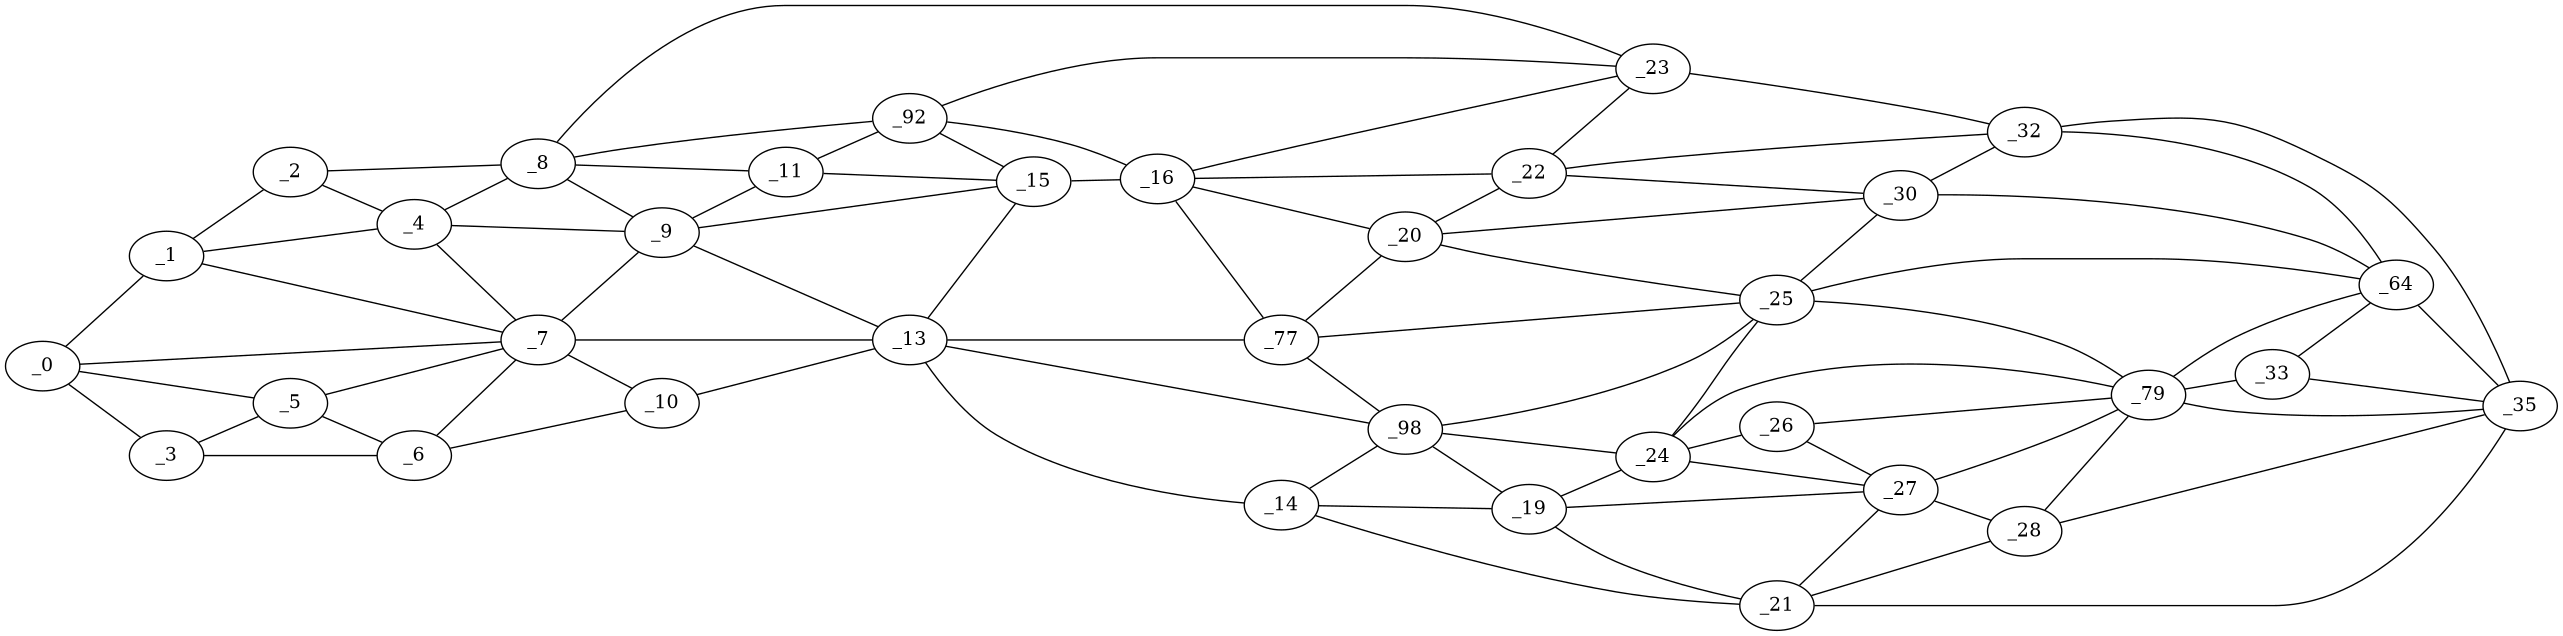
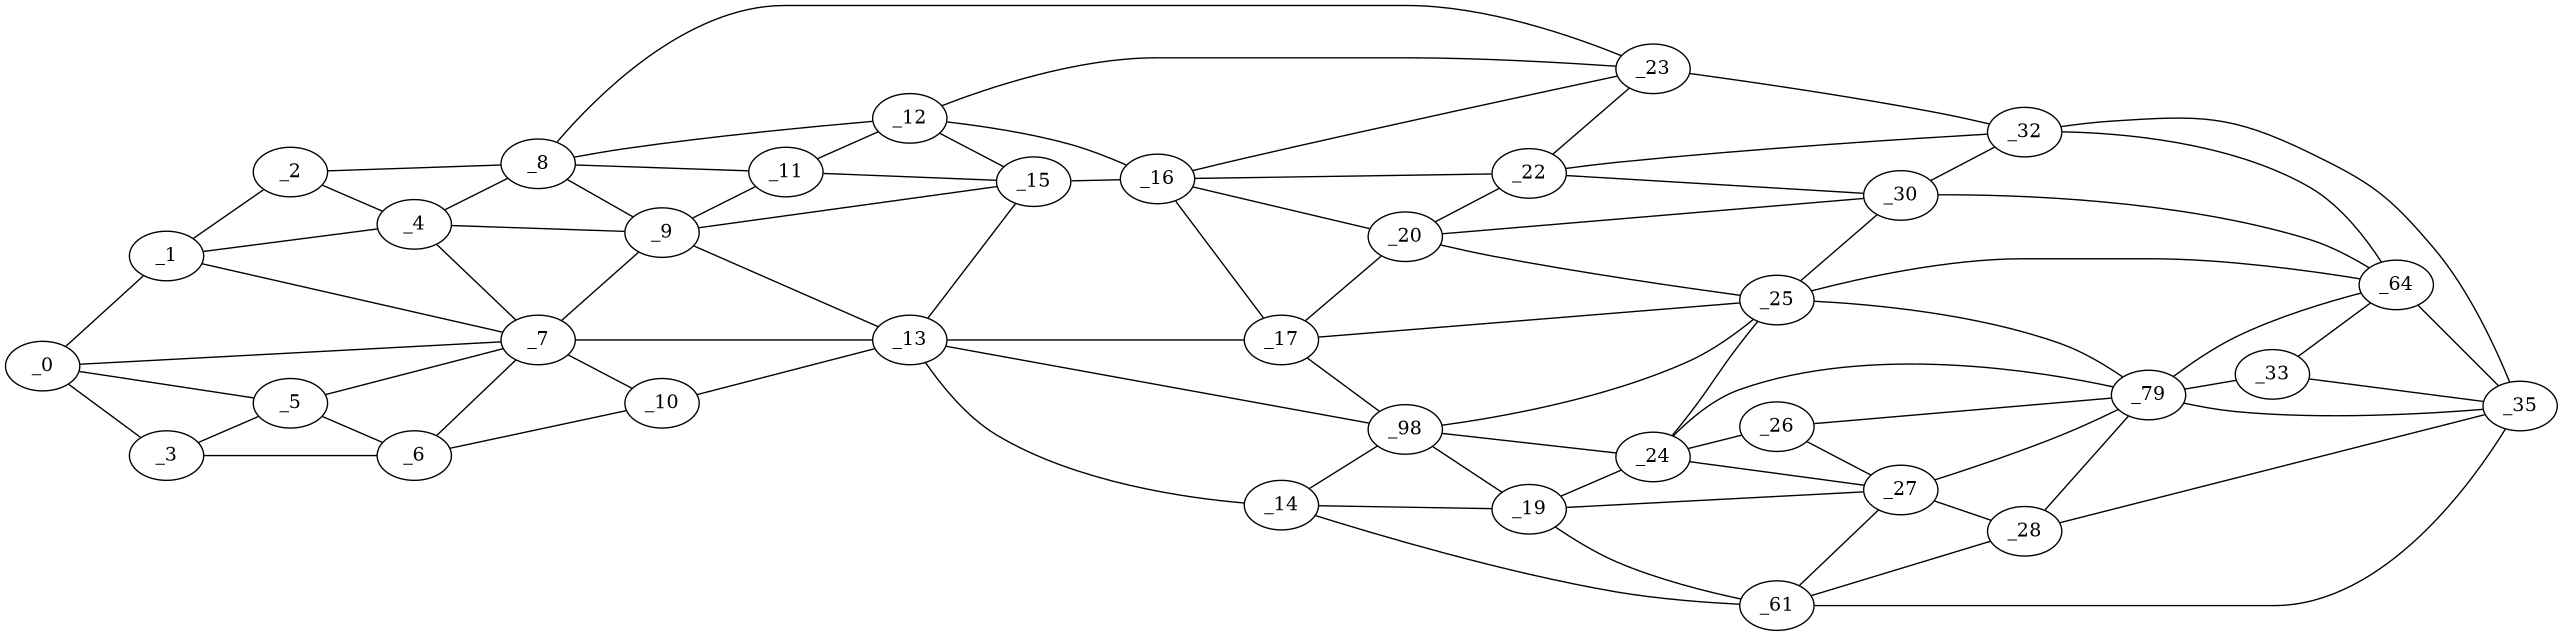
(910, 118) -> (910, 118)
(1281, 340) -> (1281, 340)
(1777, 606) -> (1777, 606)
